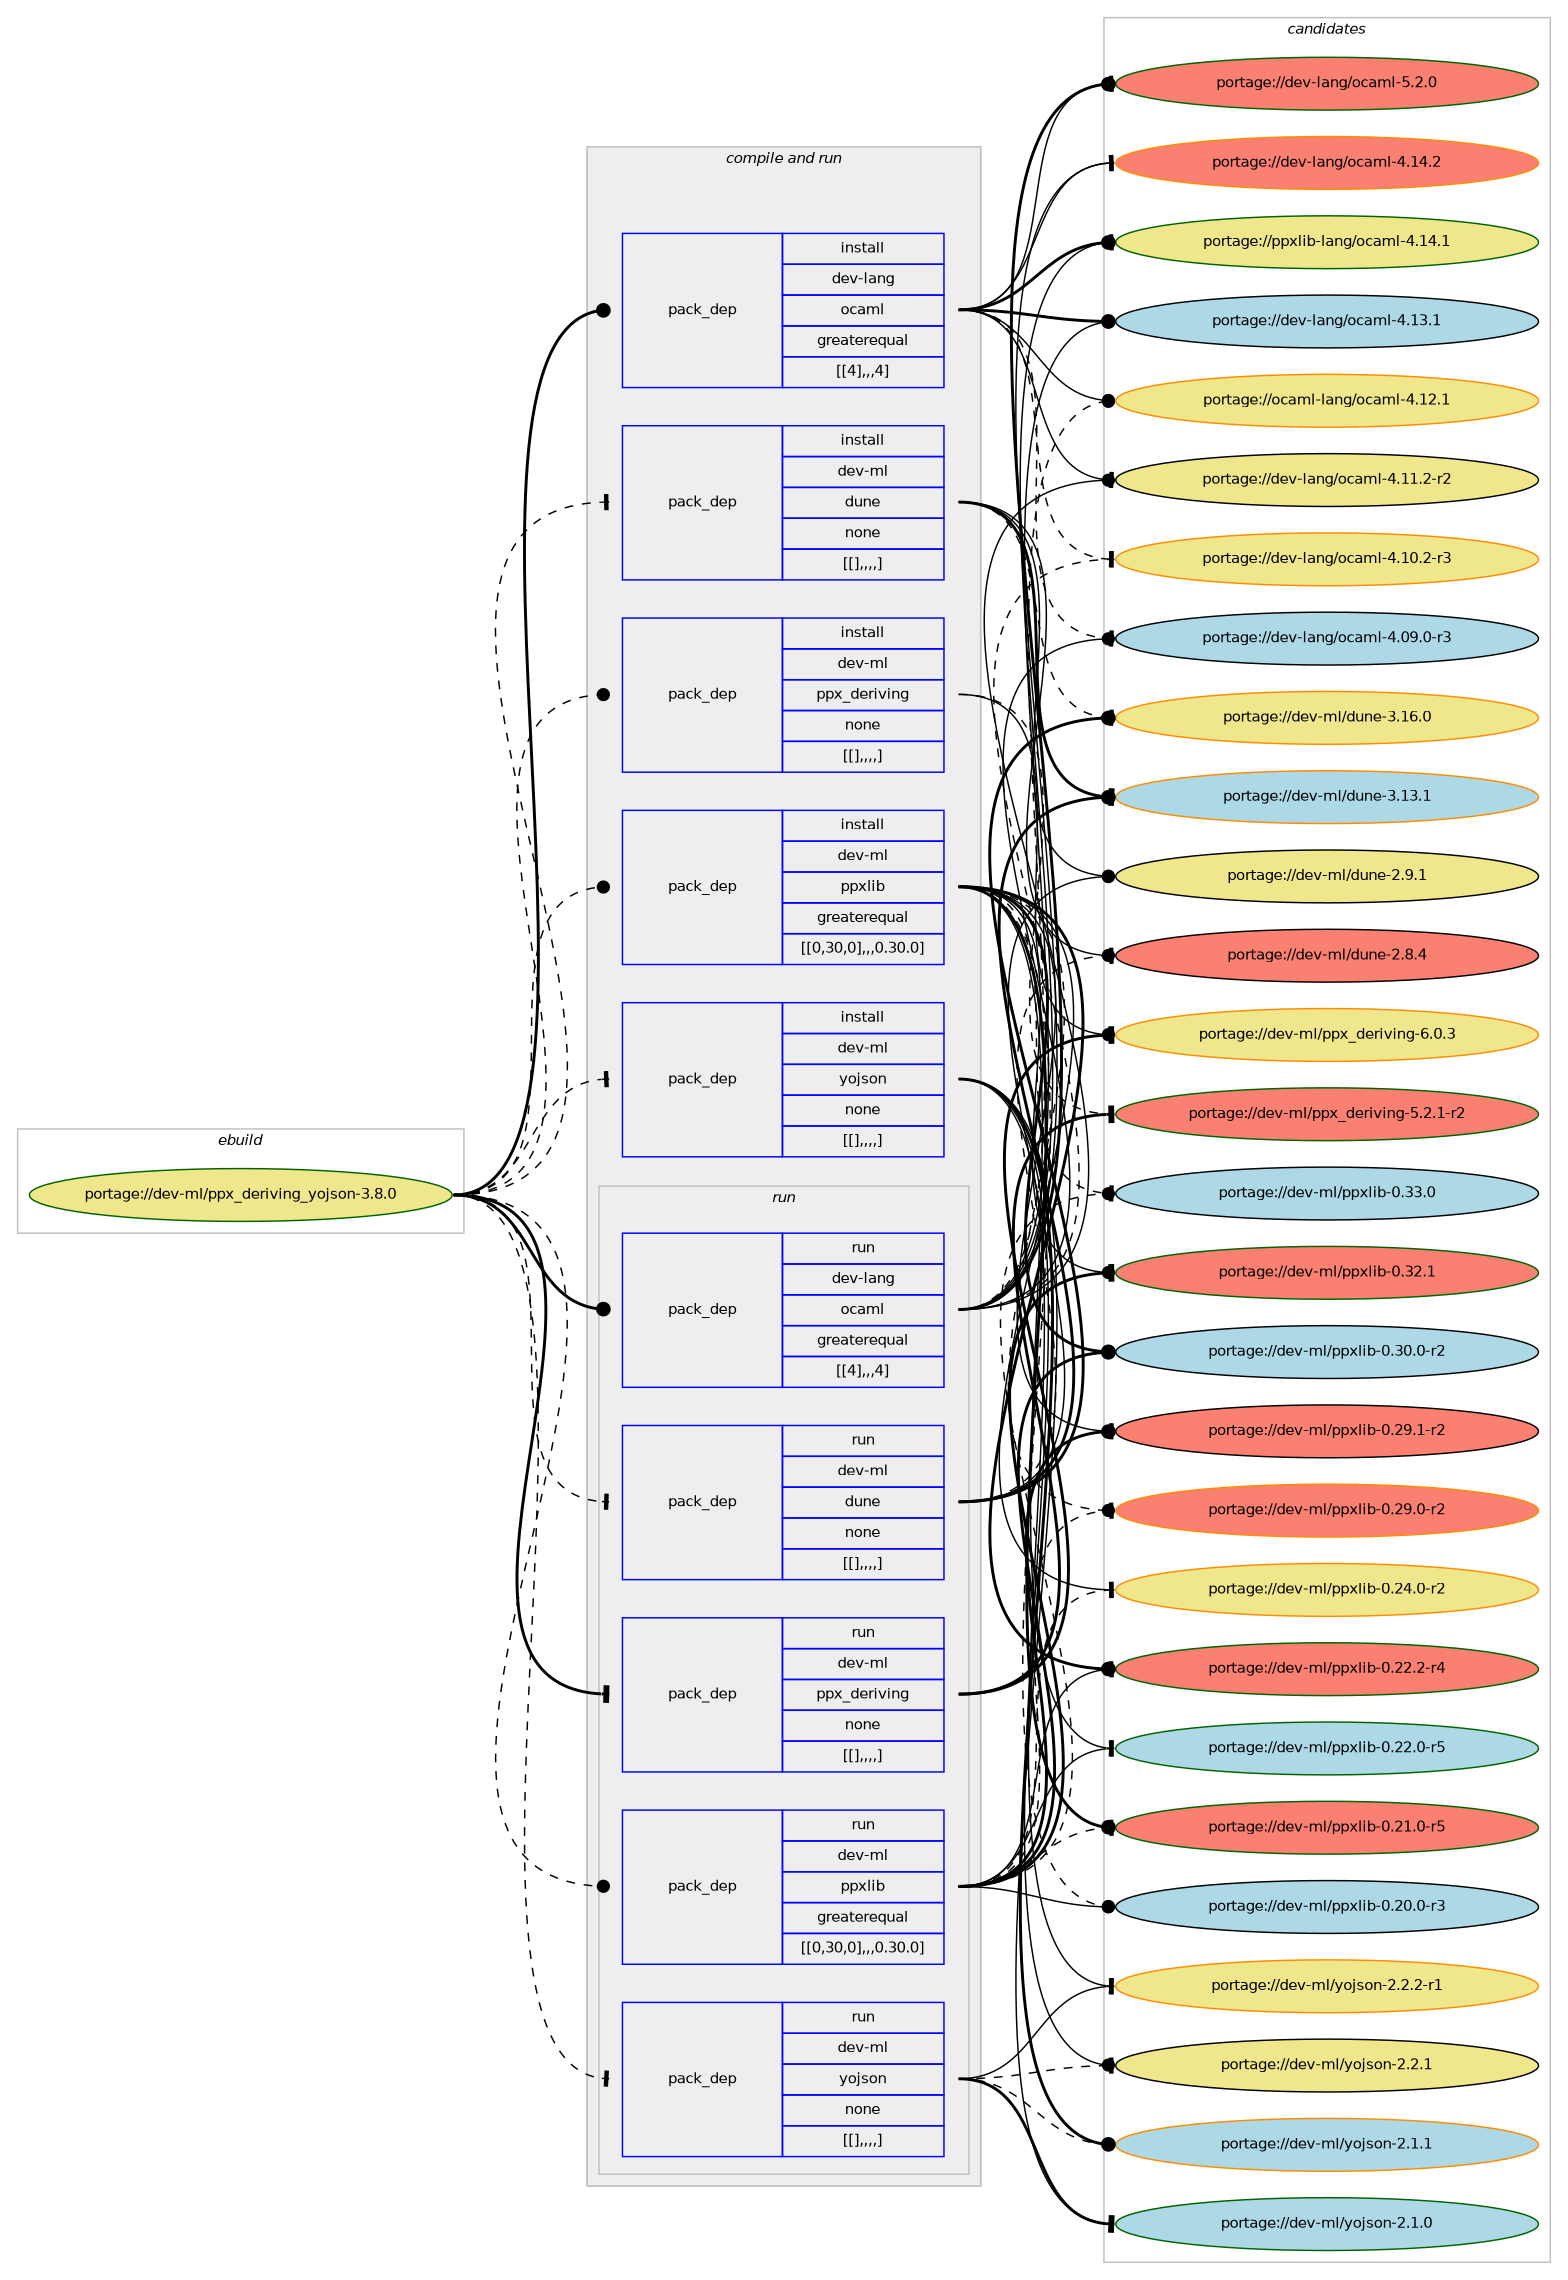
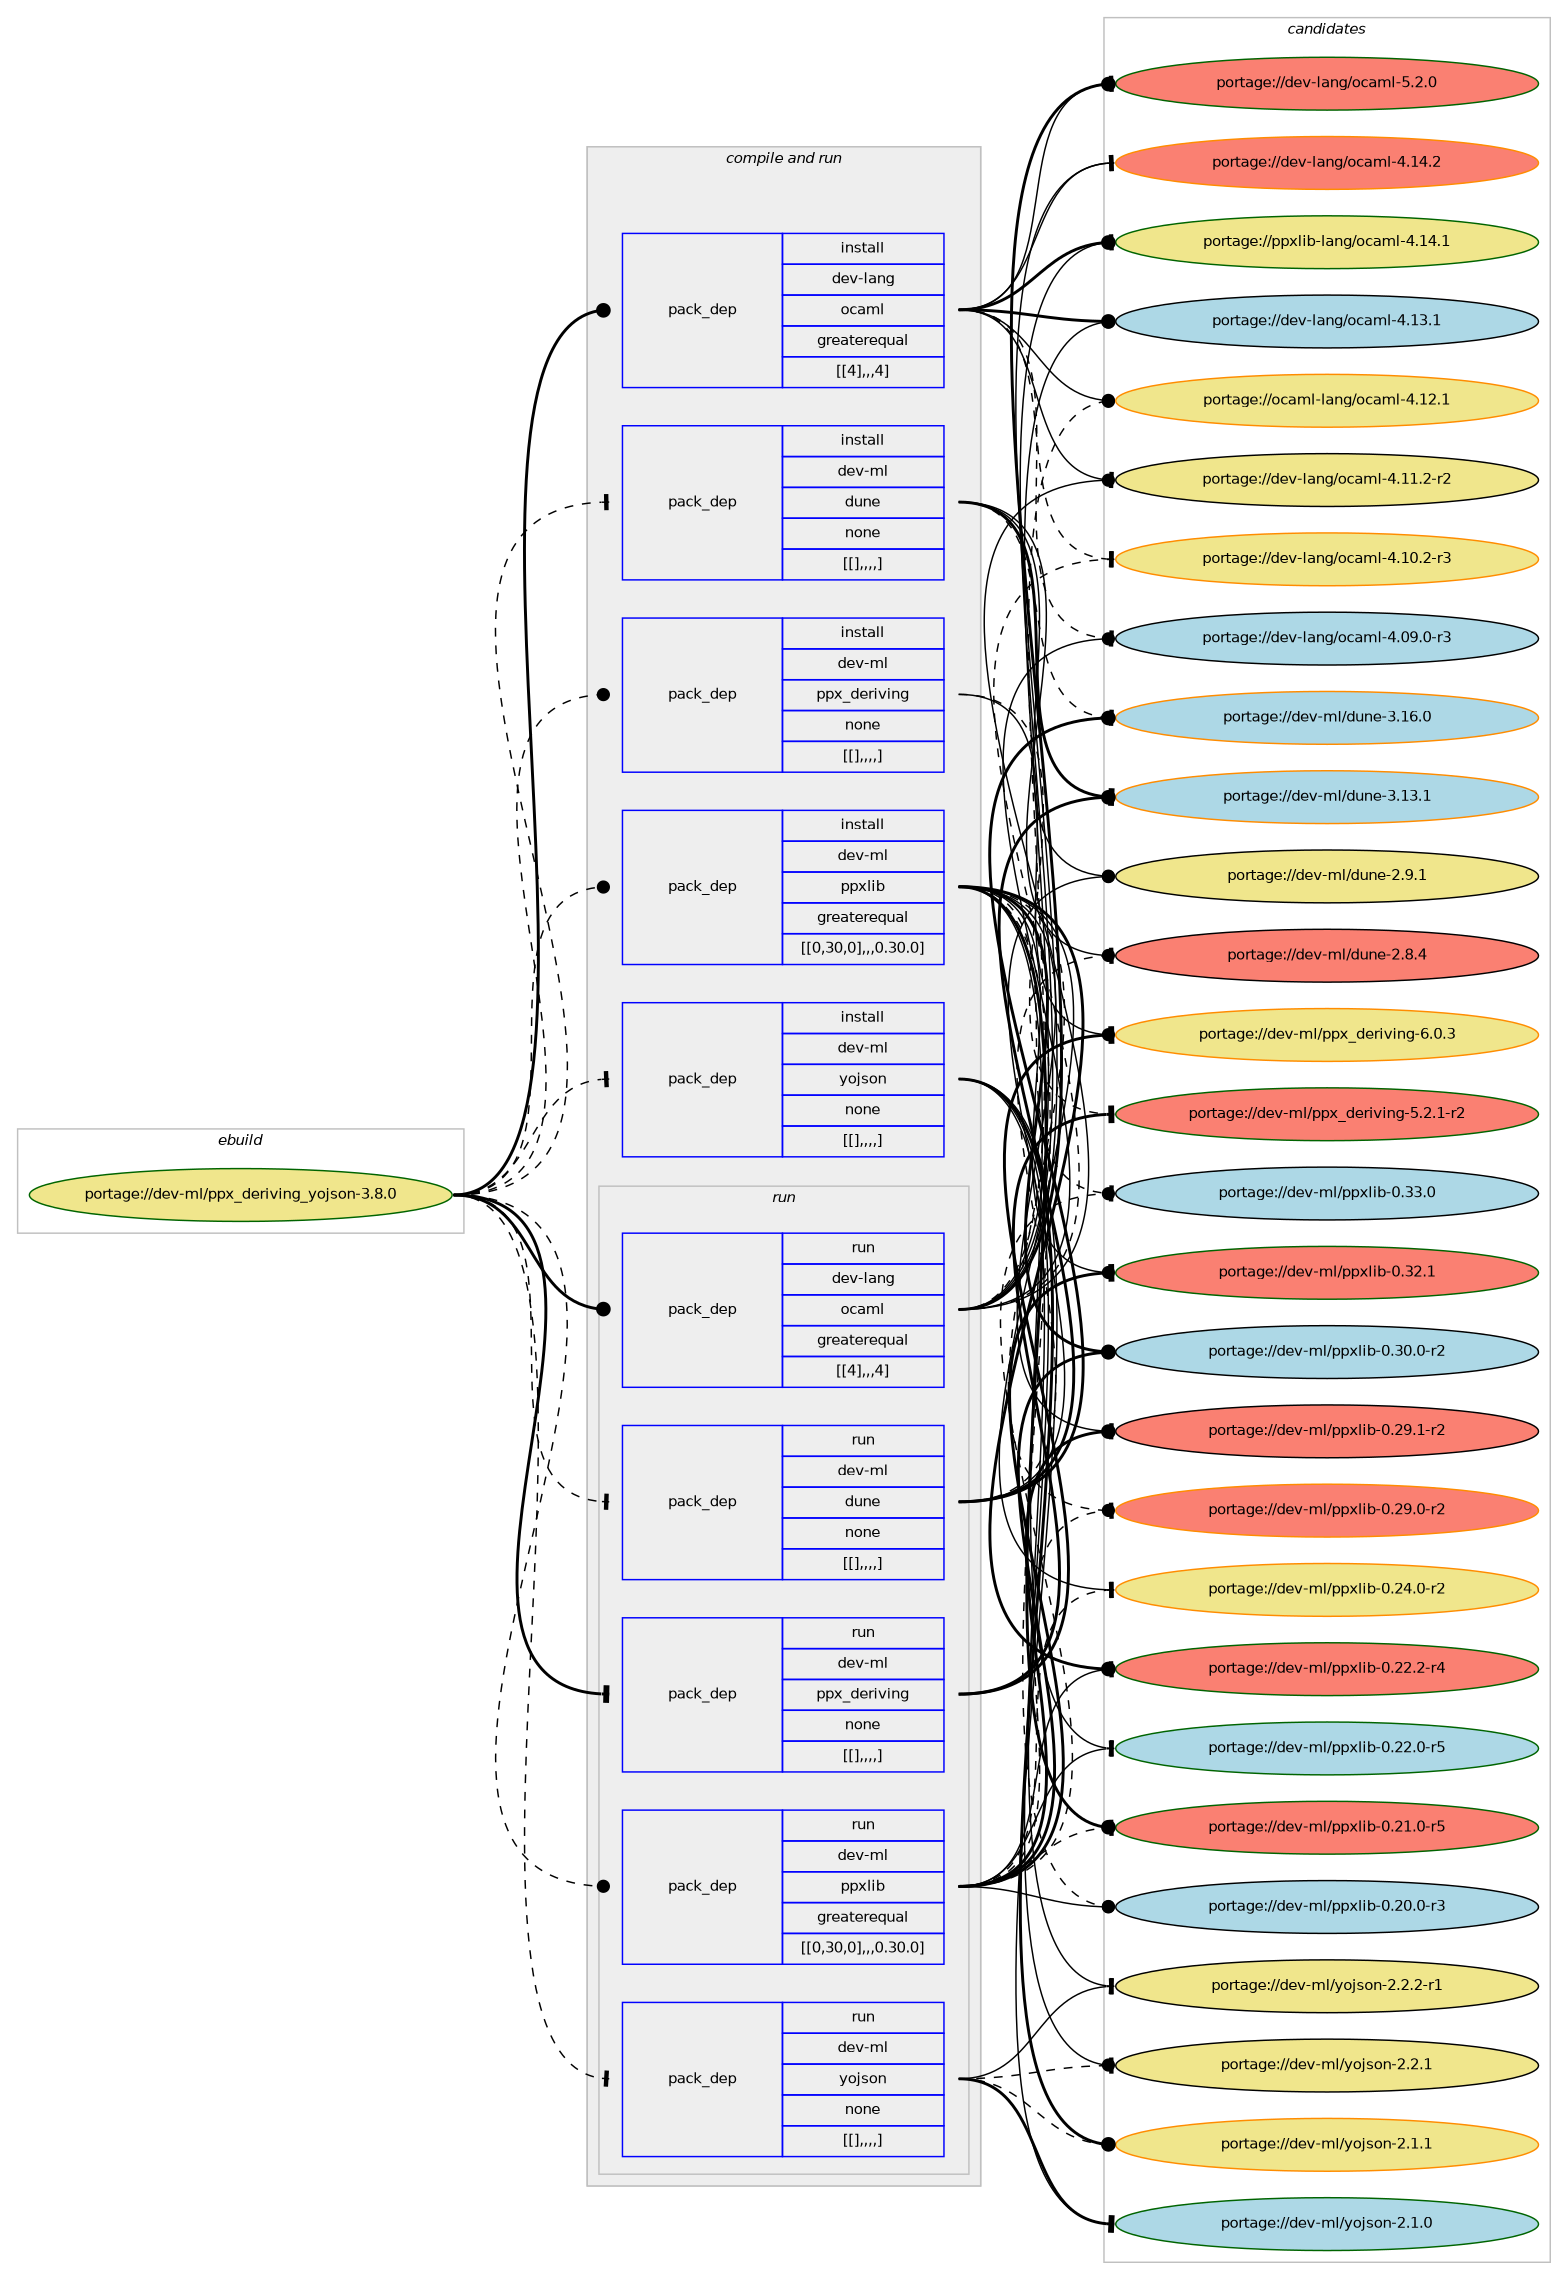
(1327, 718) -> (1327, 718)
(1327, 1986) -> (1327, 1986)
(1327, 2145) -> (1327, 2145)
